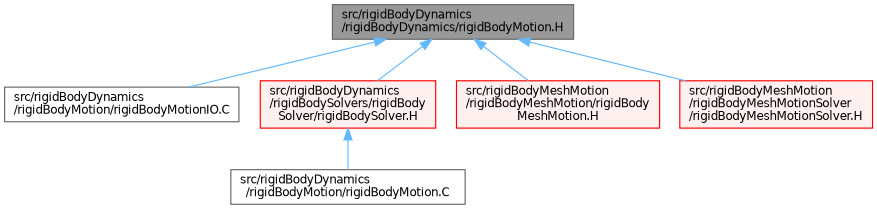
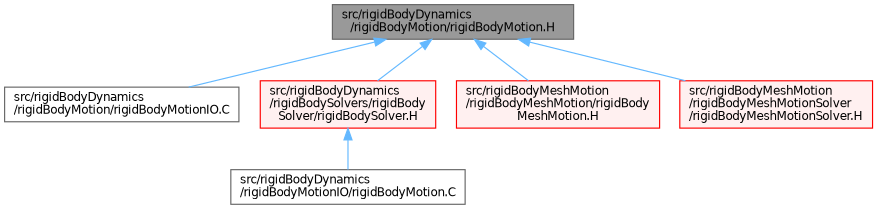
(453, 22) -> (453, 22)
(348, 187) -> (348, 187)
